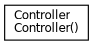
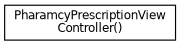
(46, 23) -> (90, 23)
